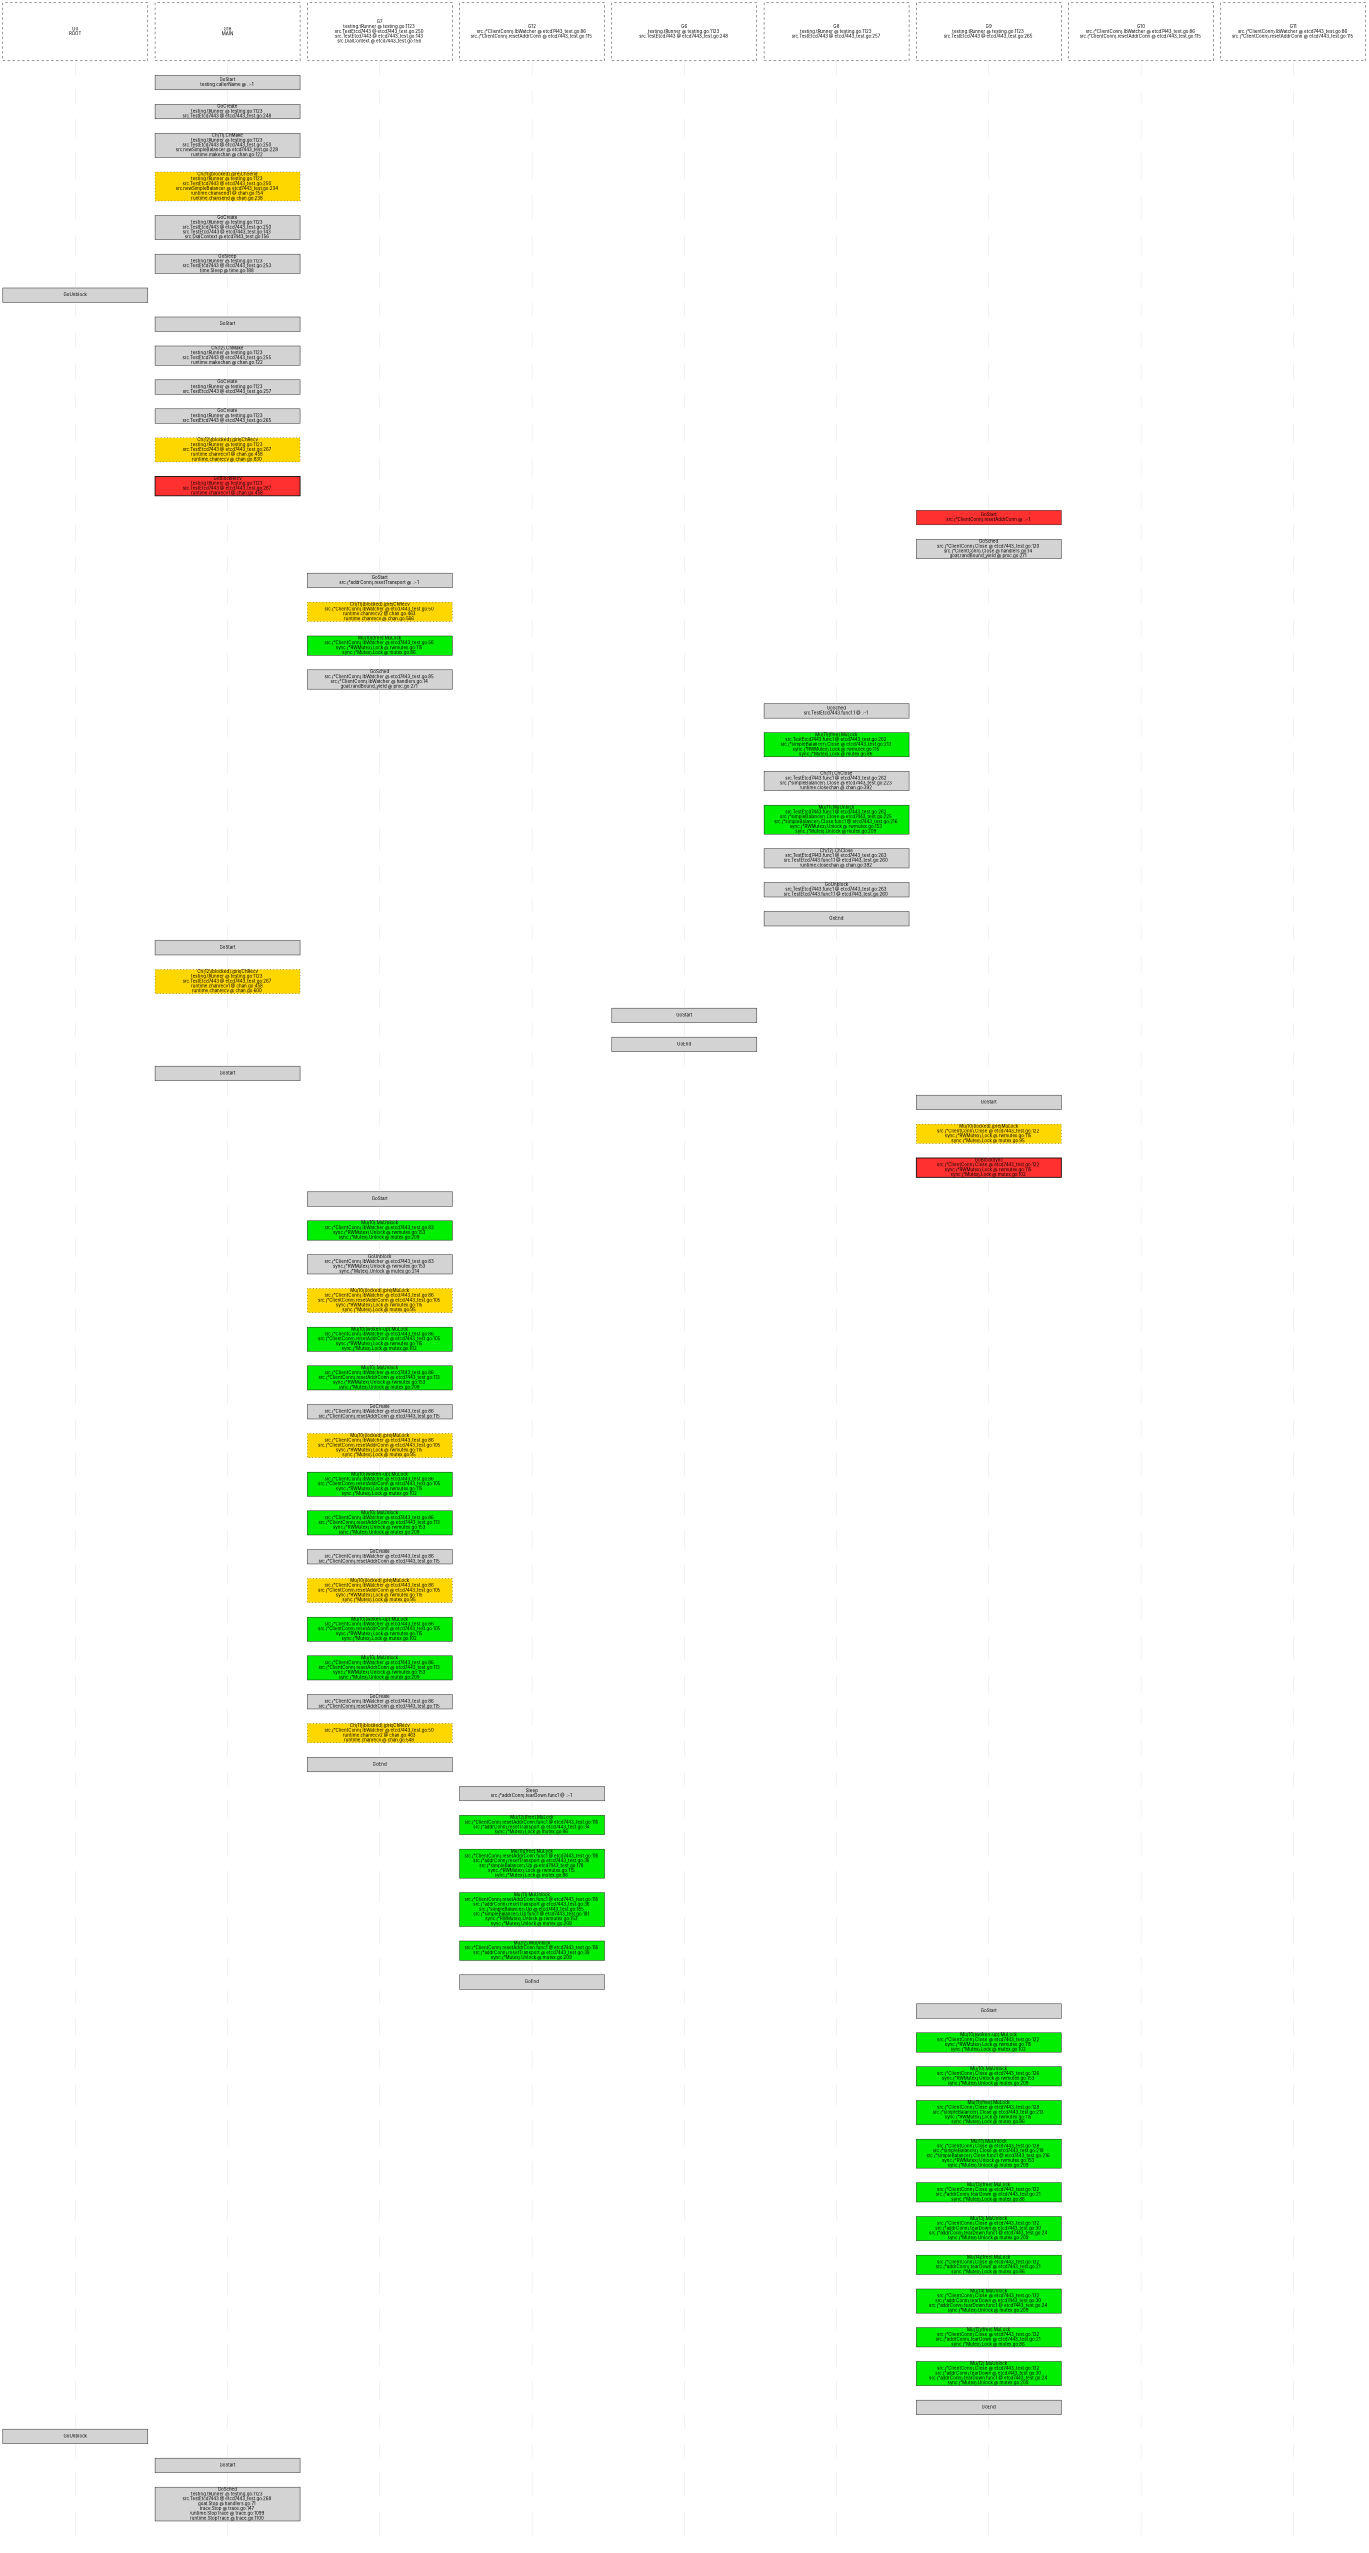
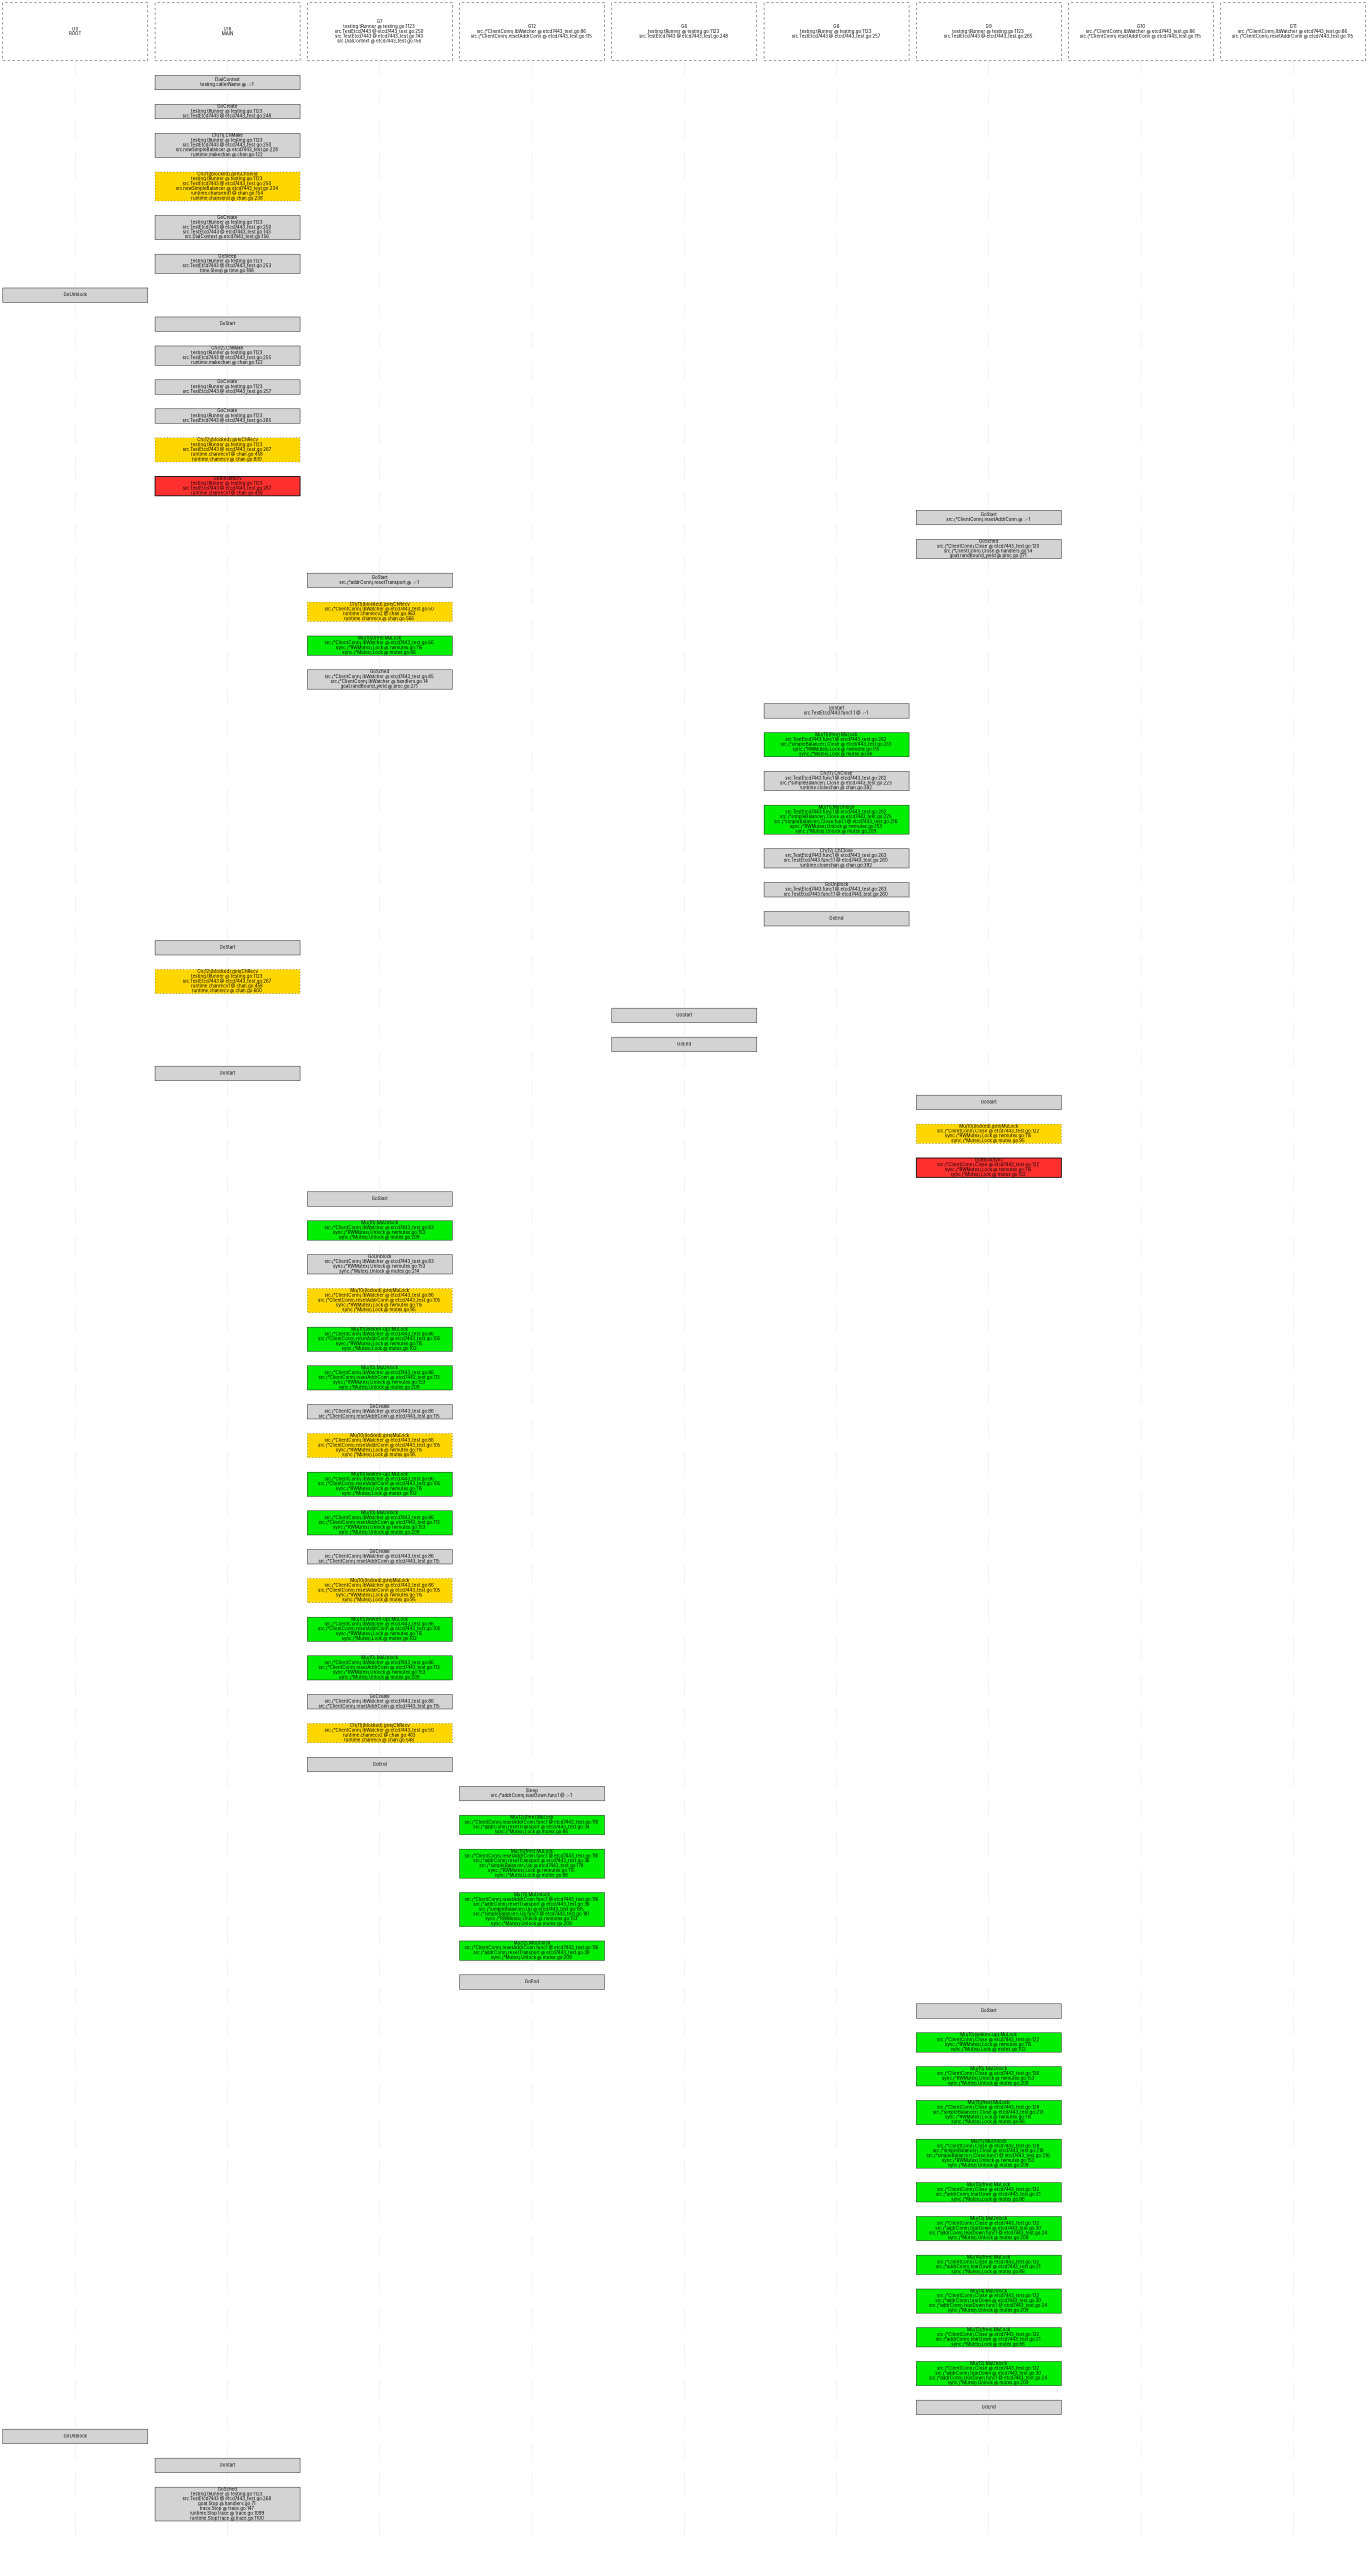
(228, 83) -> (228, 83)
(989, 518) -> (989, 518)
(837, 711) -> (837, 711)
